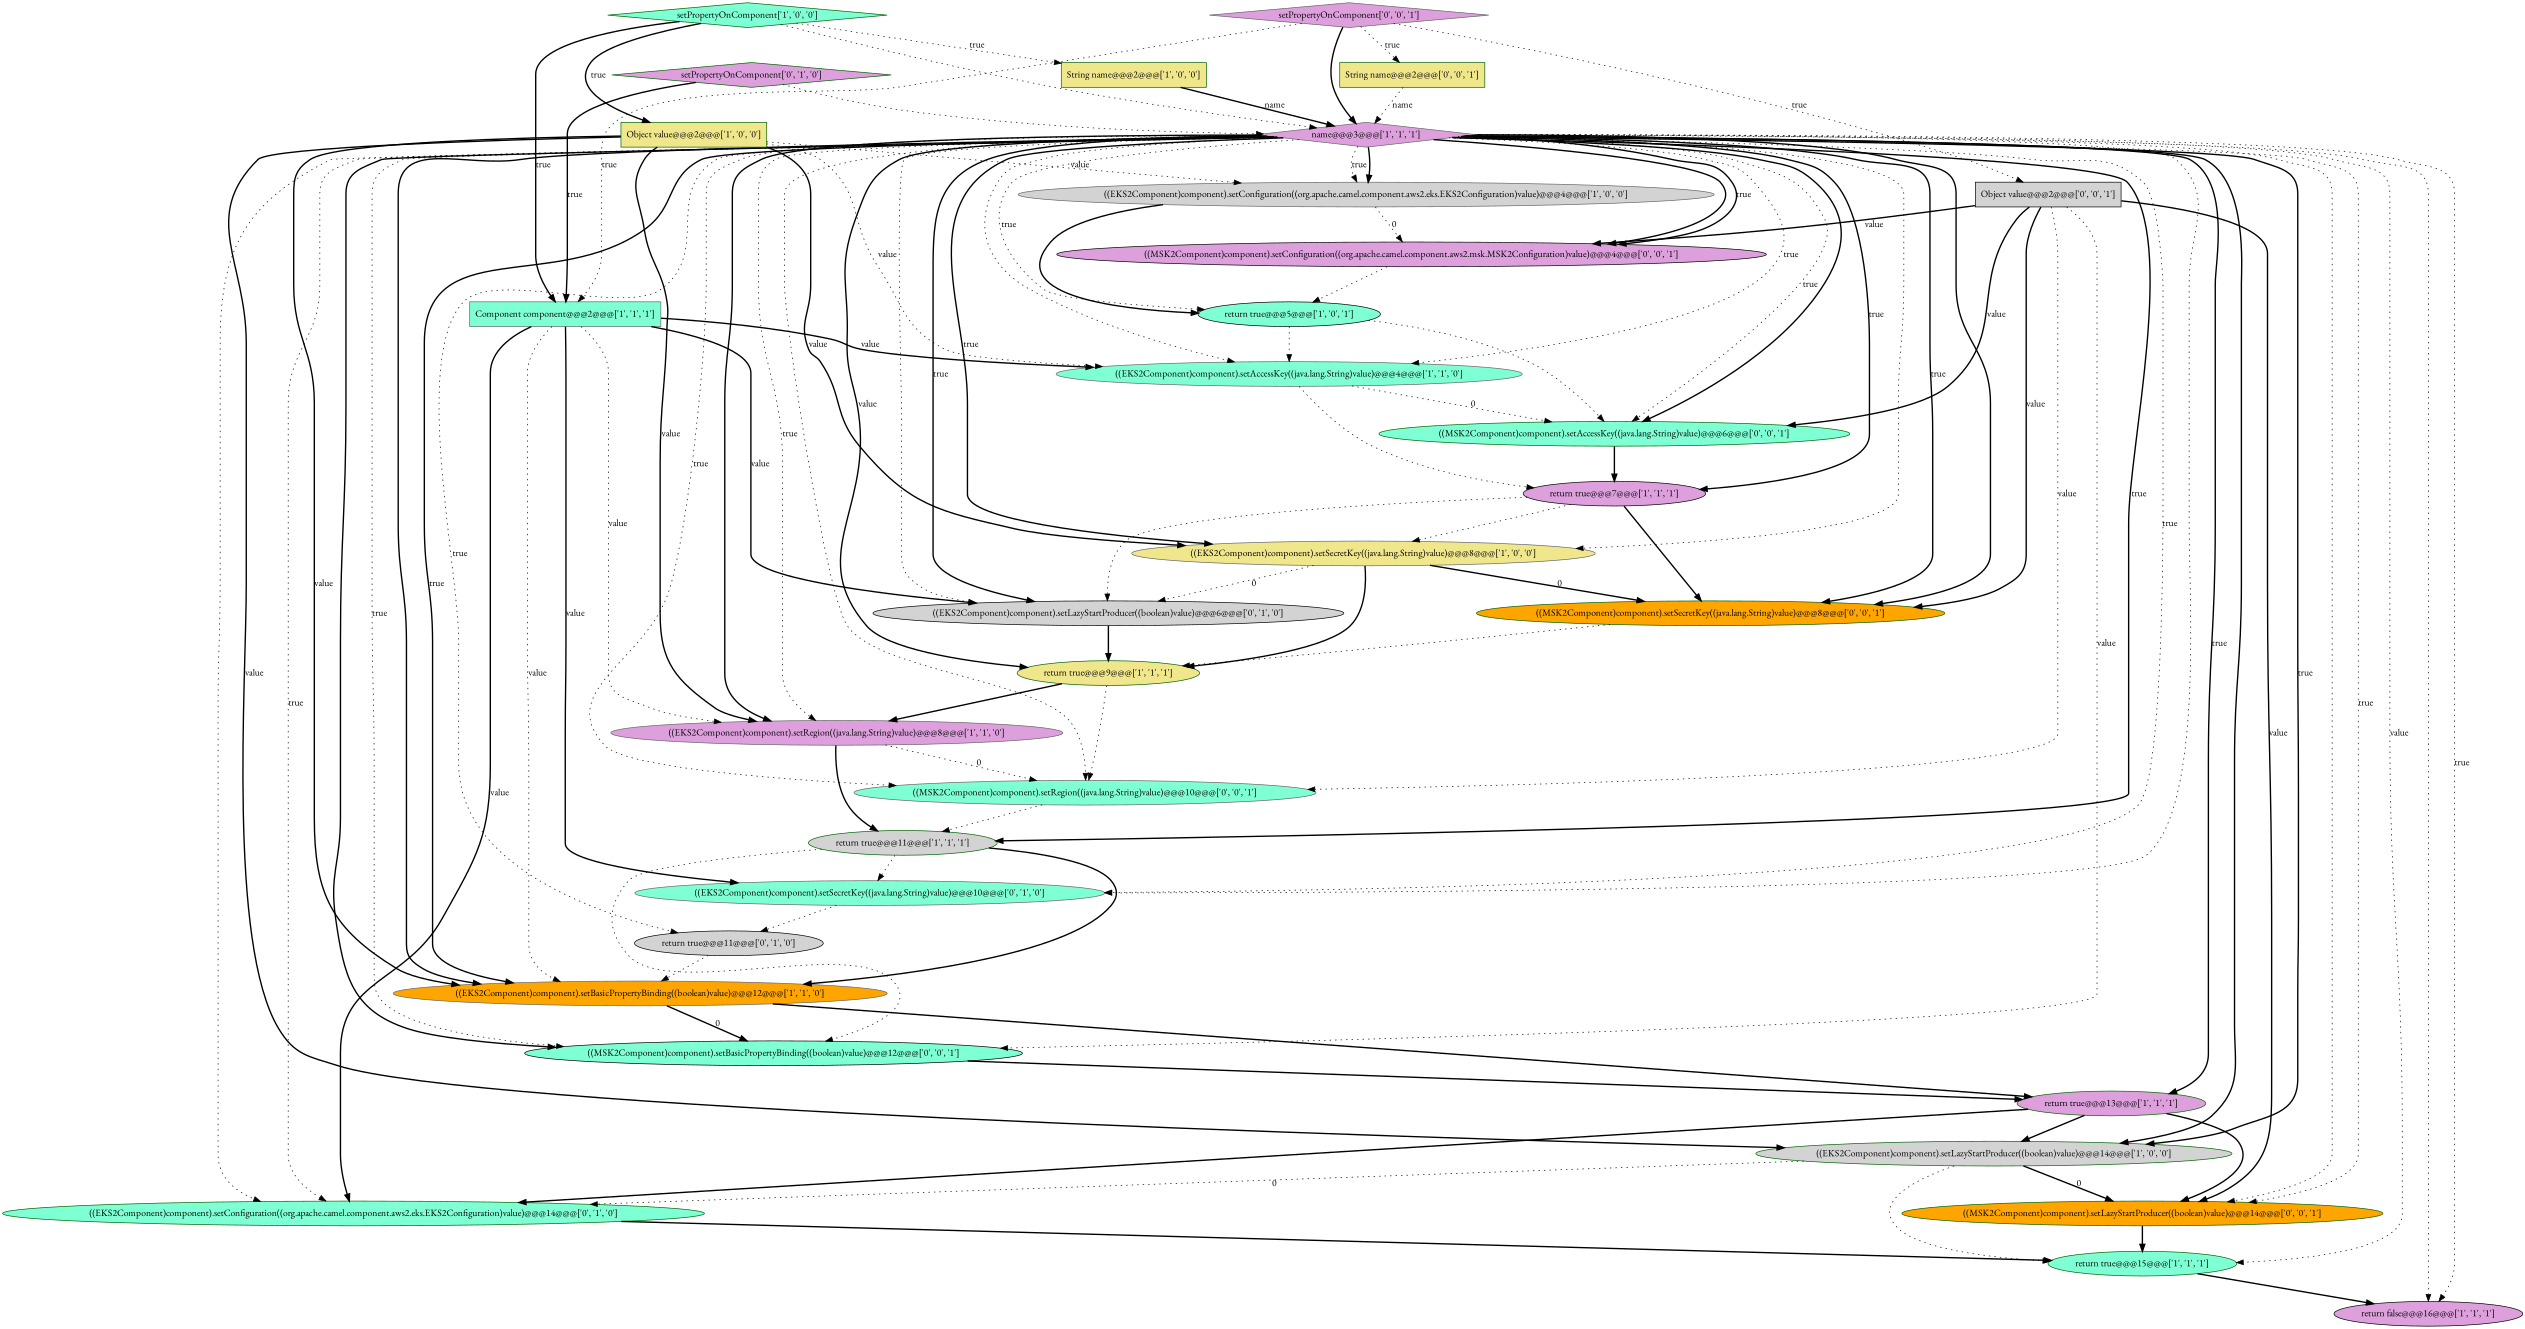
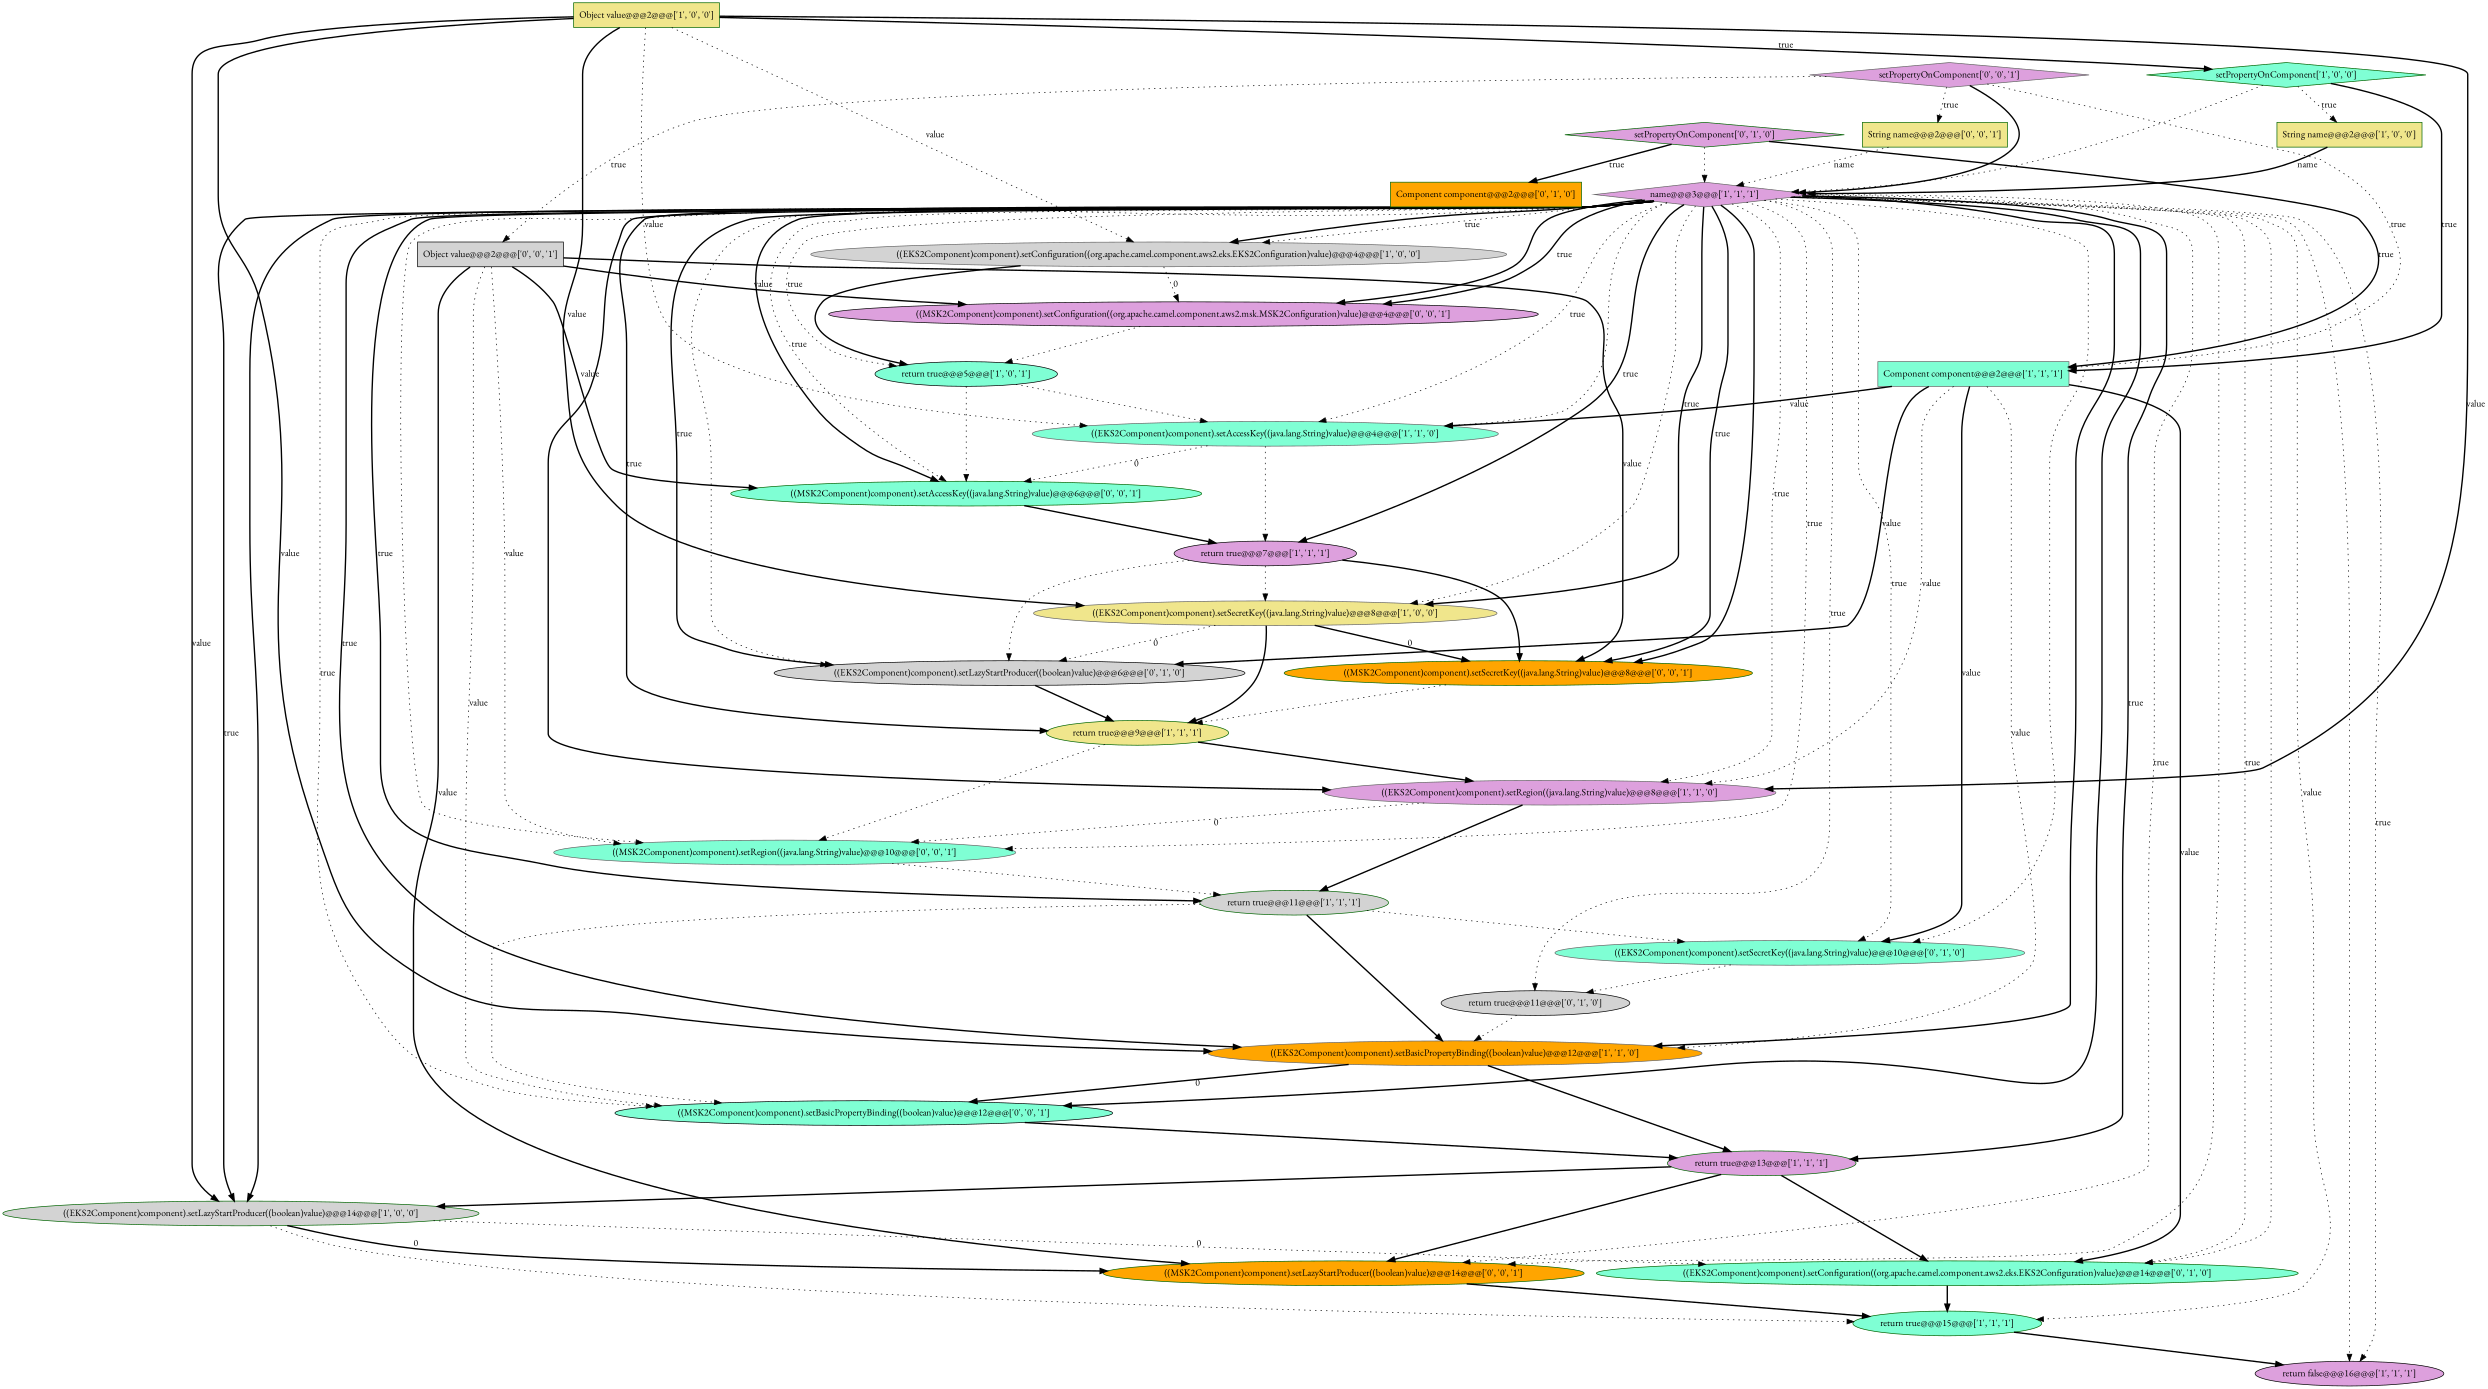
(601, 54) -> (1462, 38)
none -> (1486, 195)
(868, 404) -> (634, 464)
